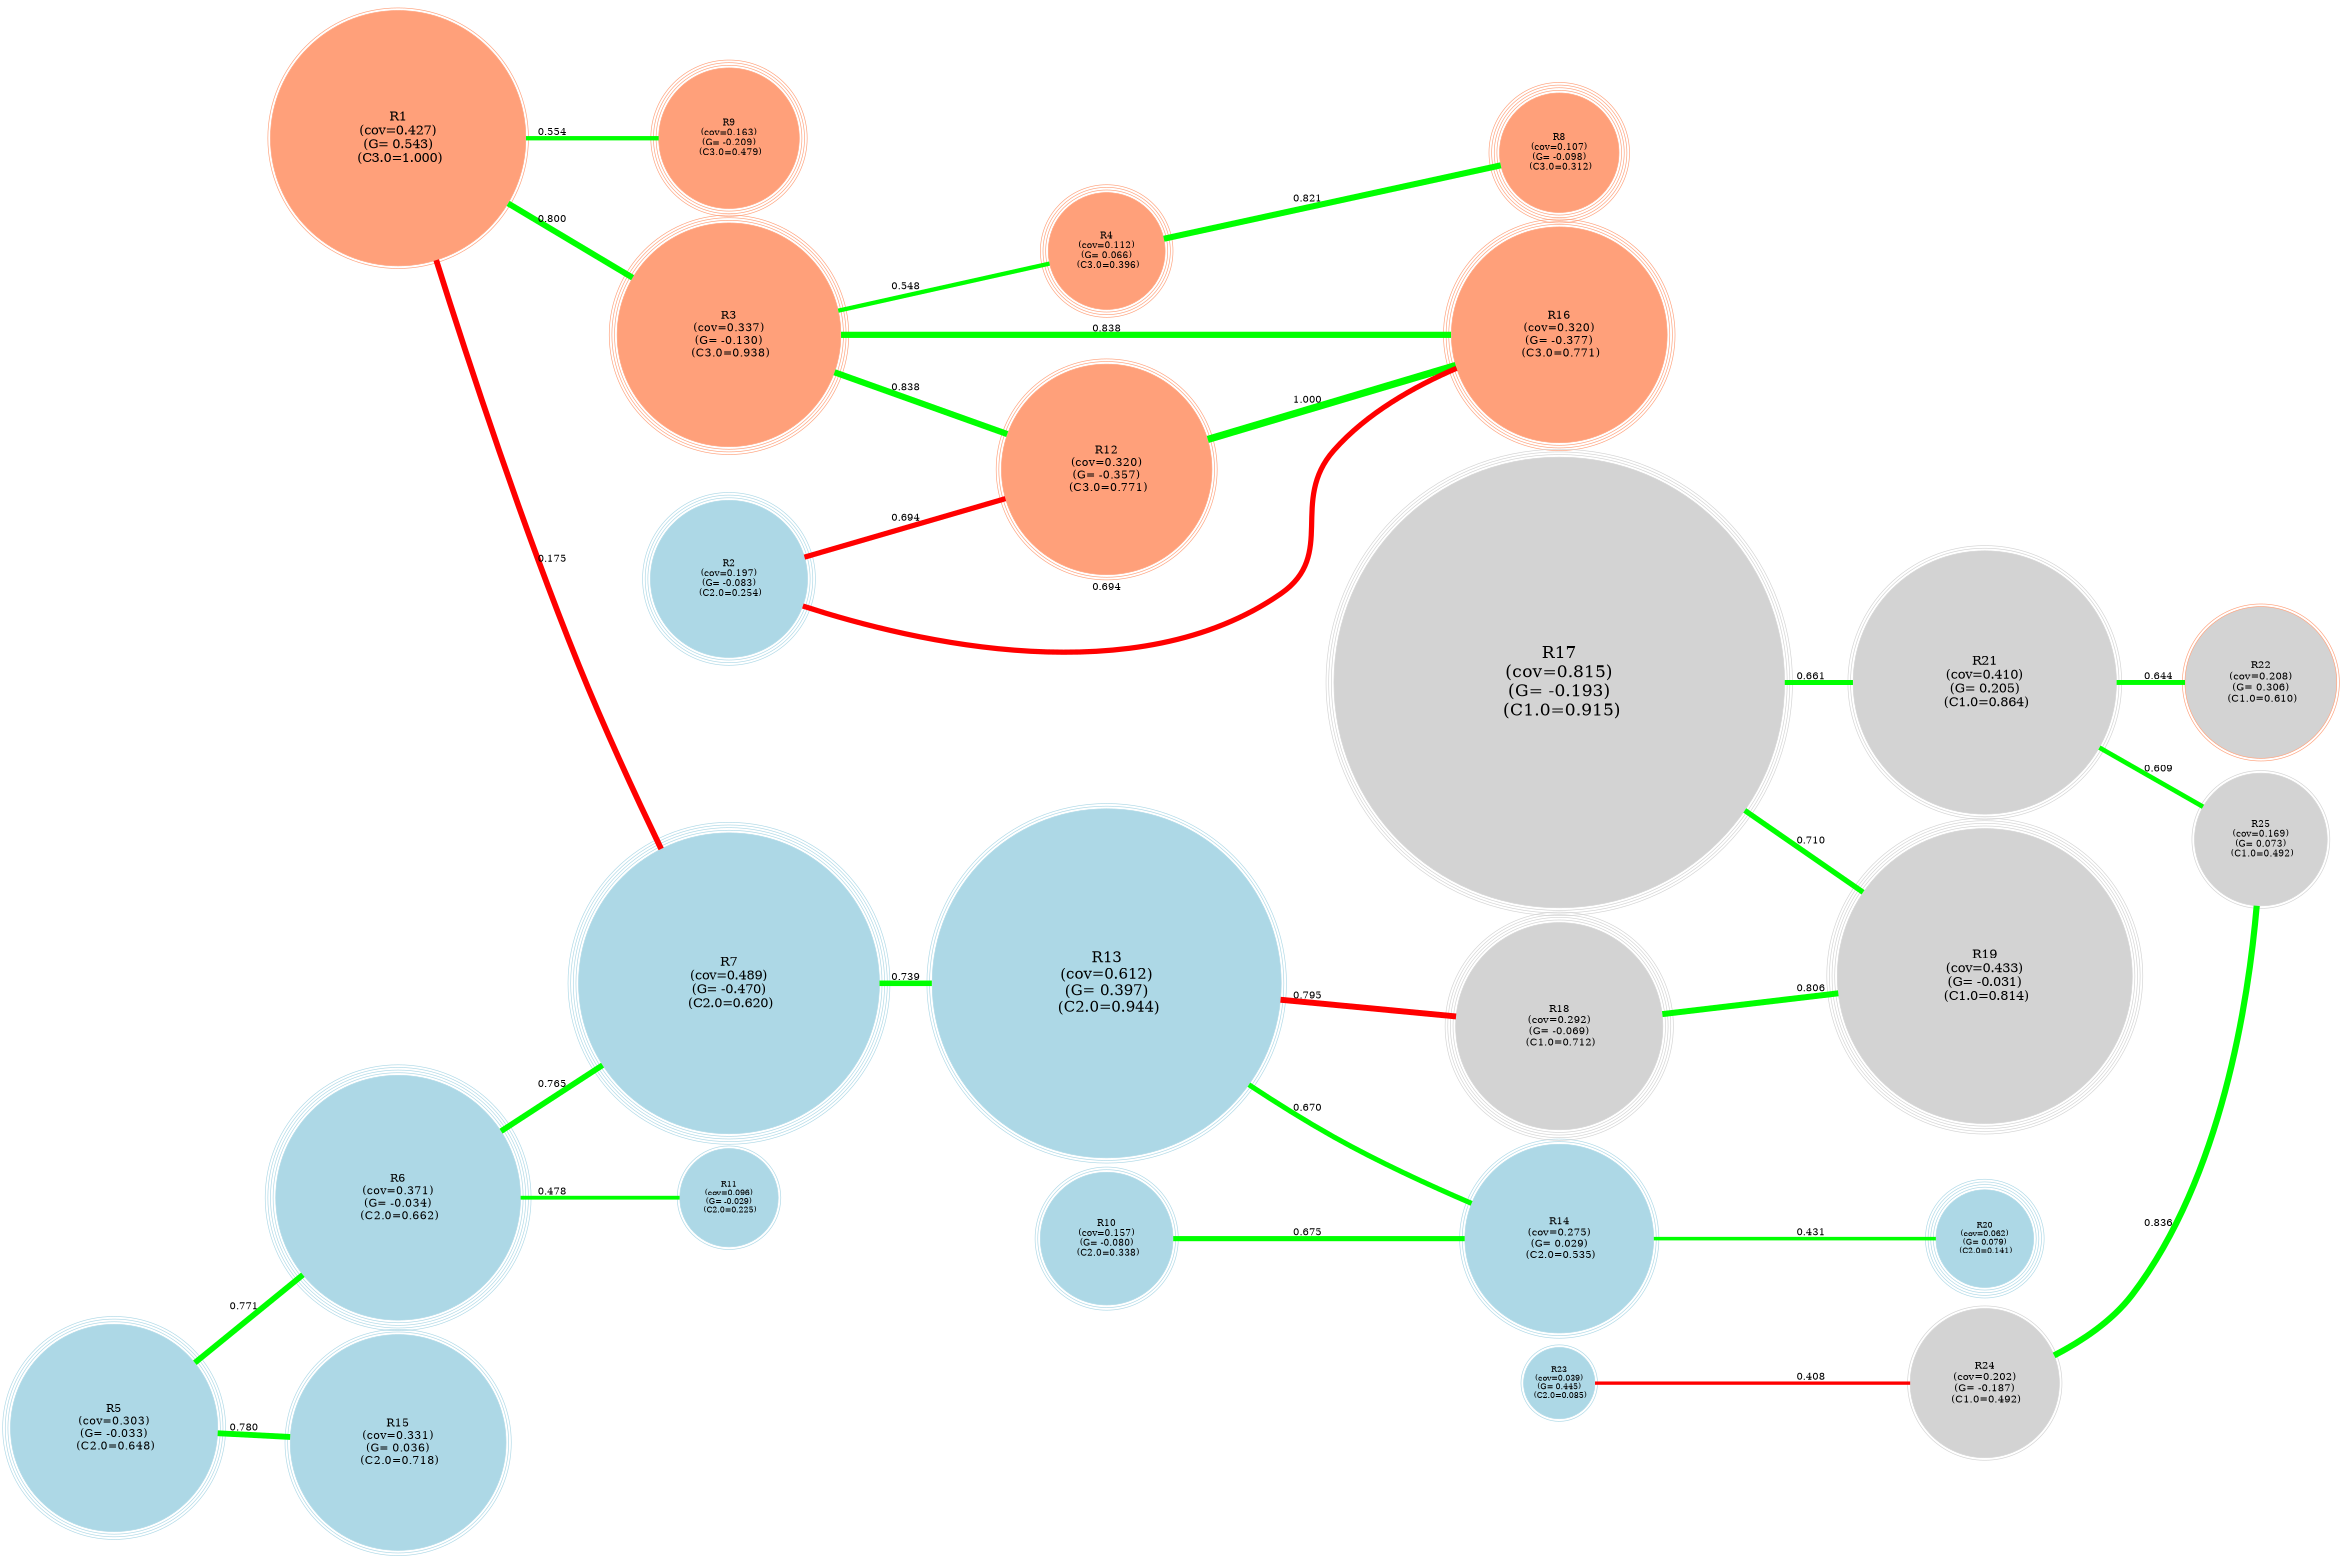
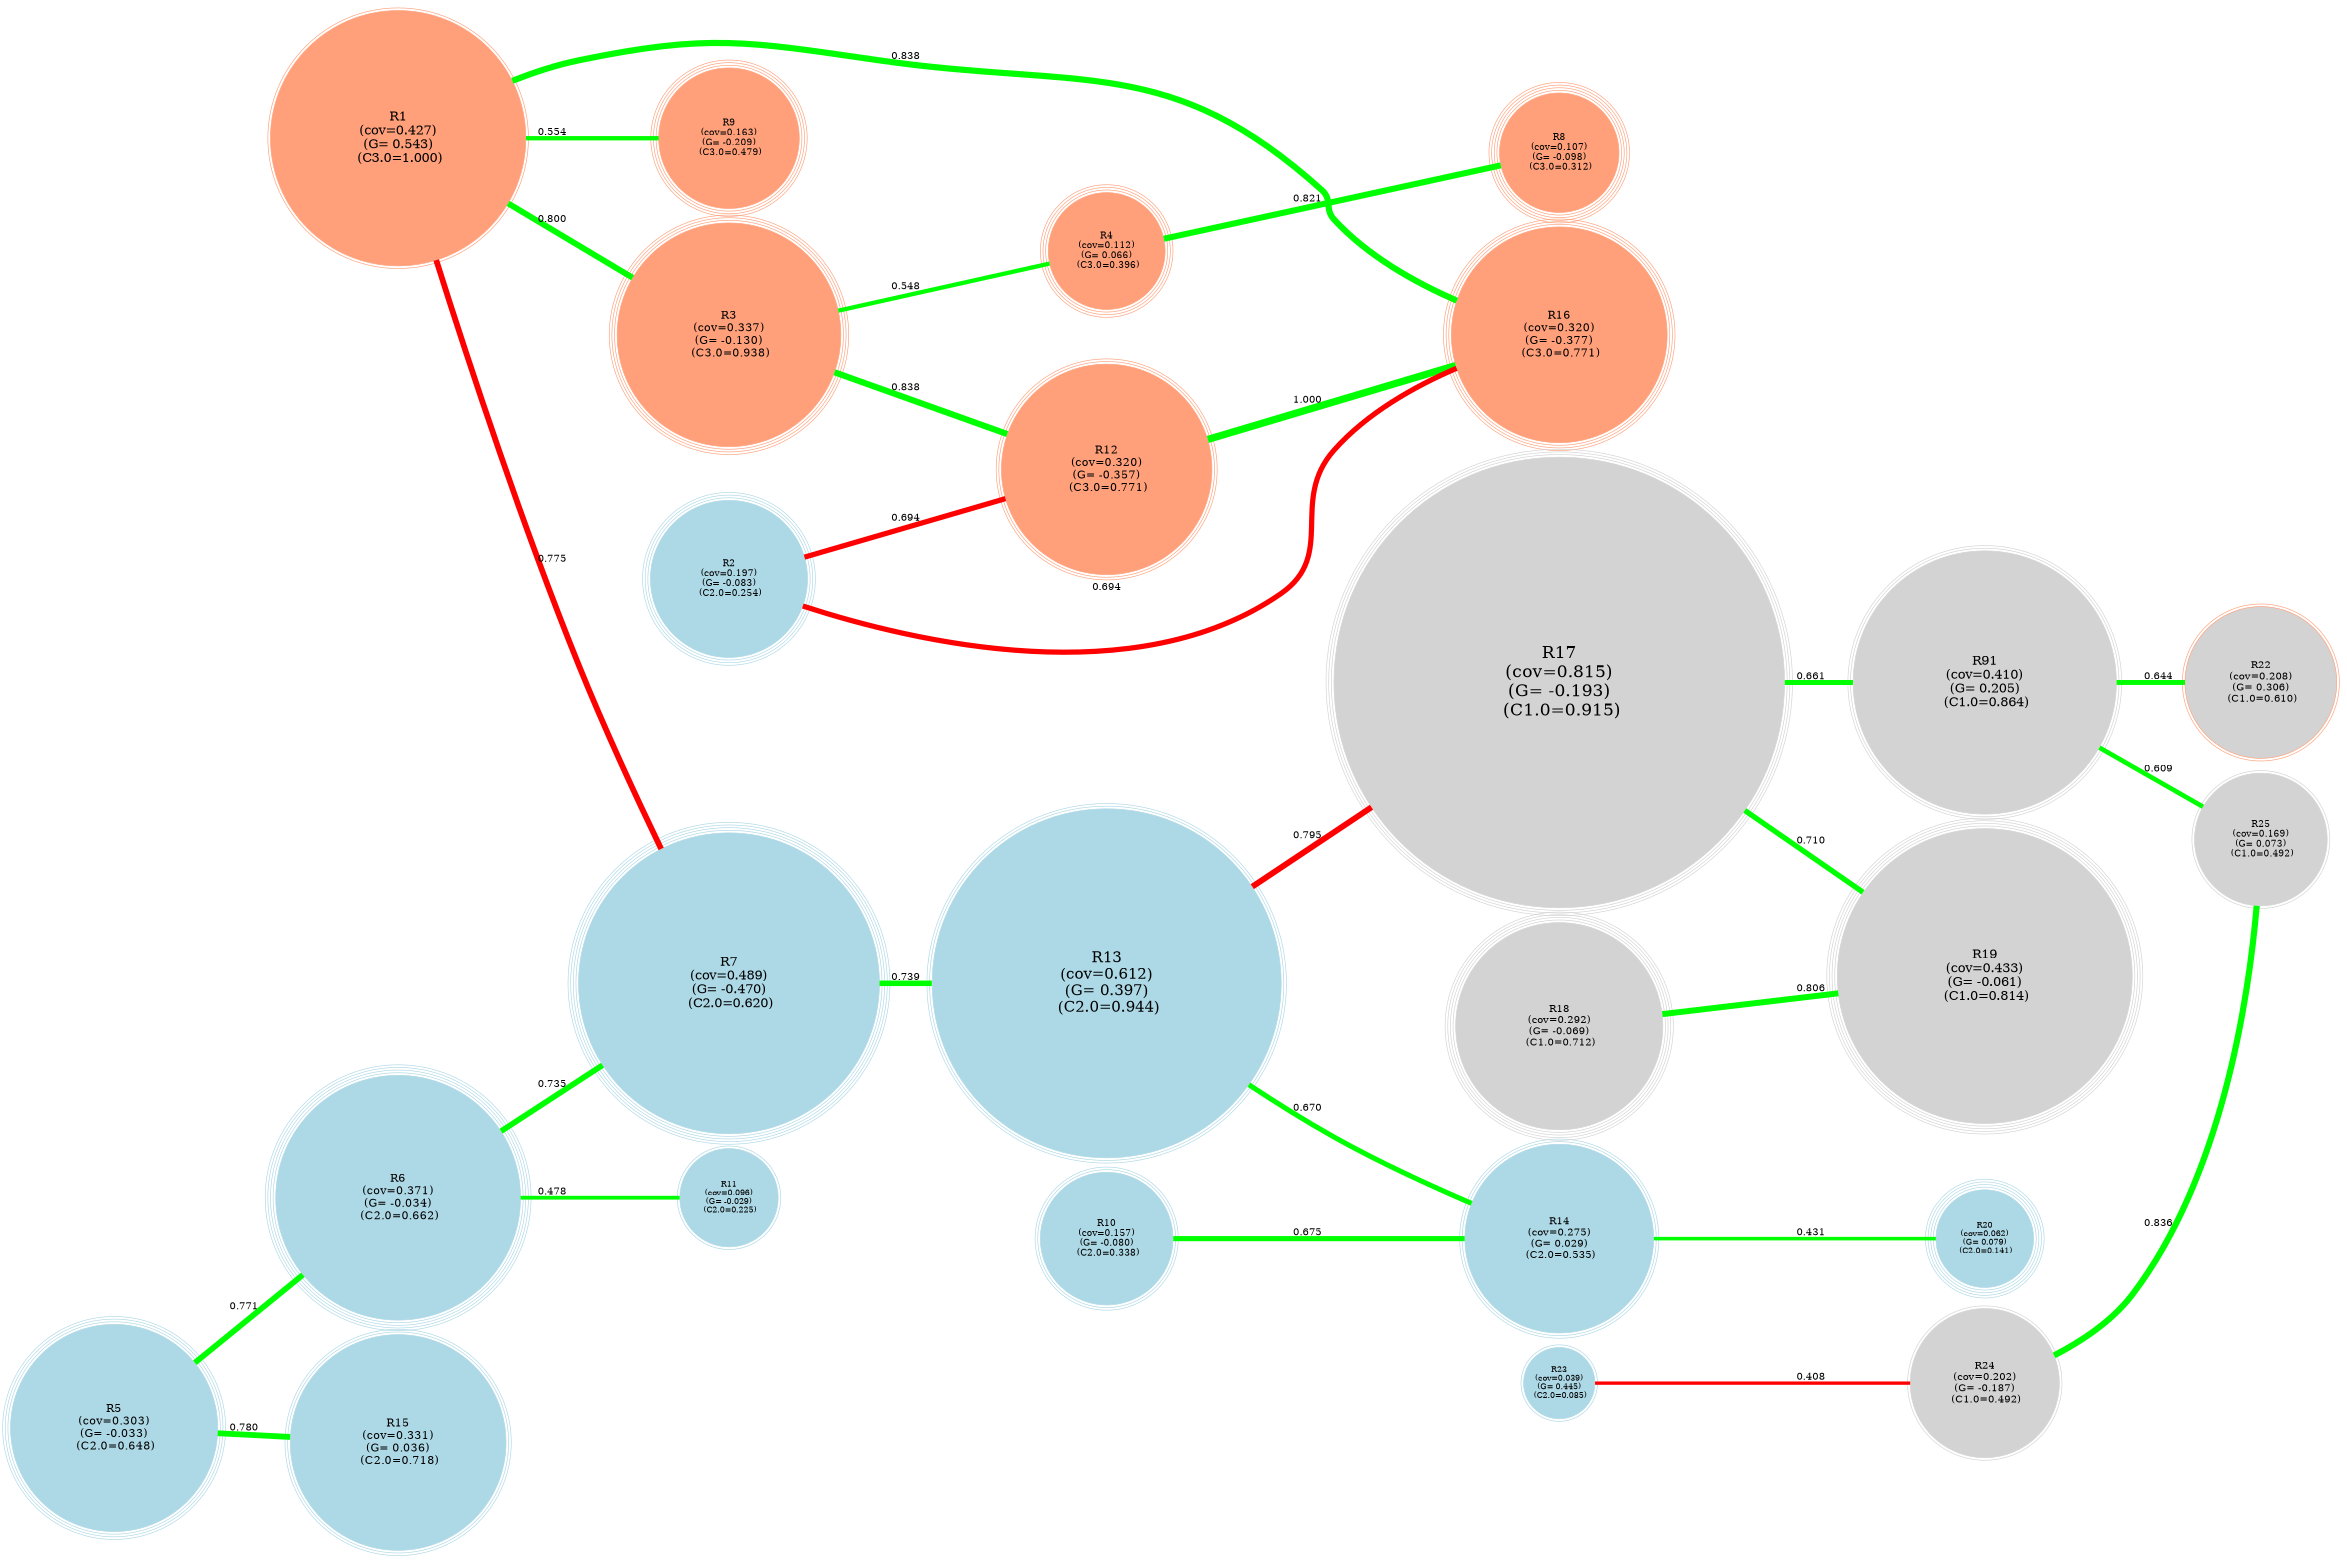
(1146, 335) -> (1019, 74)
(552, 559) -> (552, 559)
(1985, 682) -> (1985, 682)
(1985, 976) -> (1985, 976)
(1368, 1008) -> (1312, 847)
(552, 1085) -> (552, 1085)
